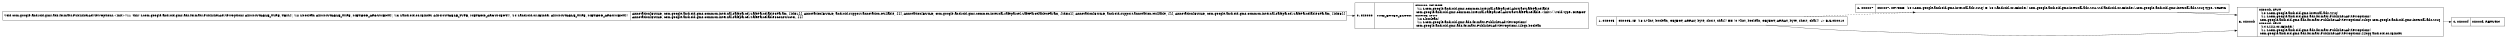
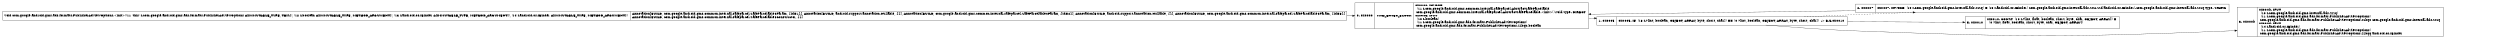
(2206, 14) -> (1723, 12)
none -> (1592, 18)
(2478, 22) -> none
none -> (2042, 23)
(2277, 27) -> (2280, 27)
